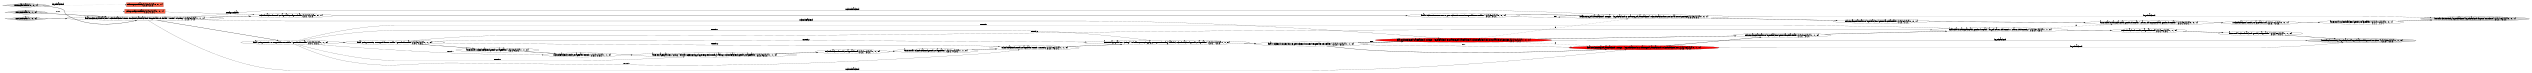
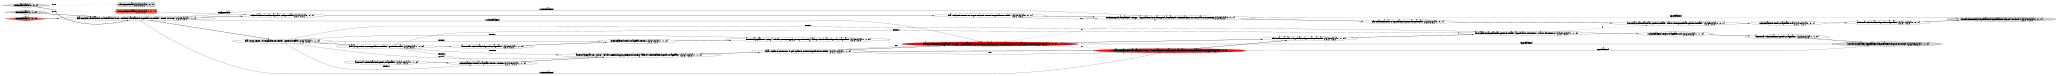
(58, 4) -> (54, 4)
(145, 5) -> (136, 5)
(26, 19) -> (26, 19)
(852, 52) -> none
